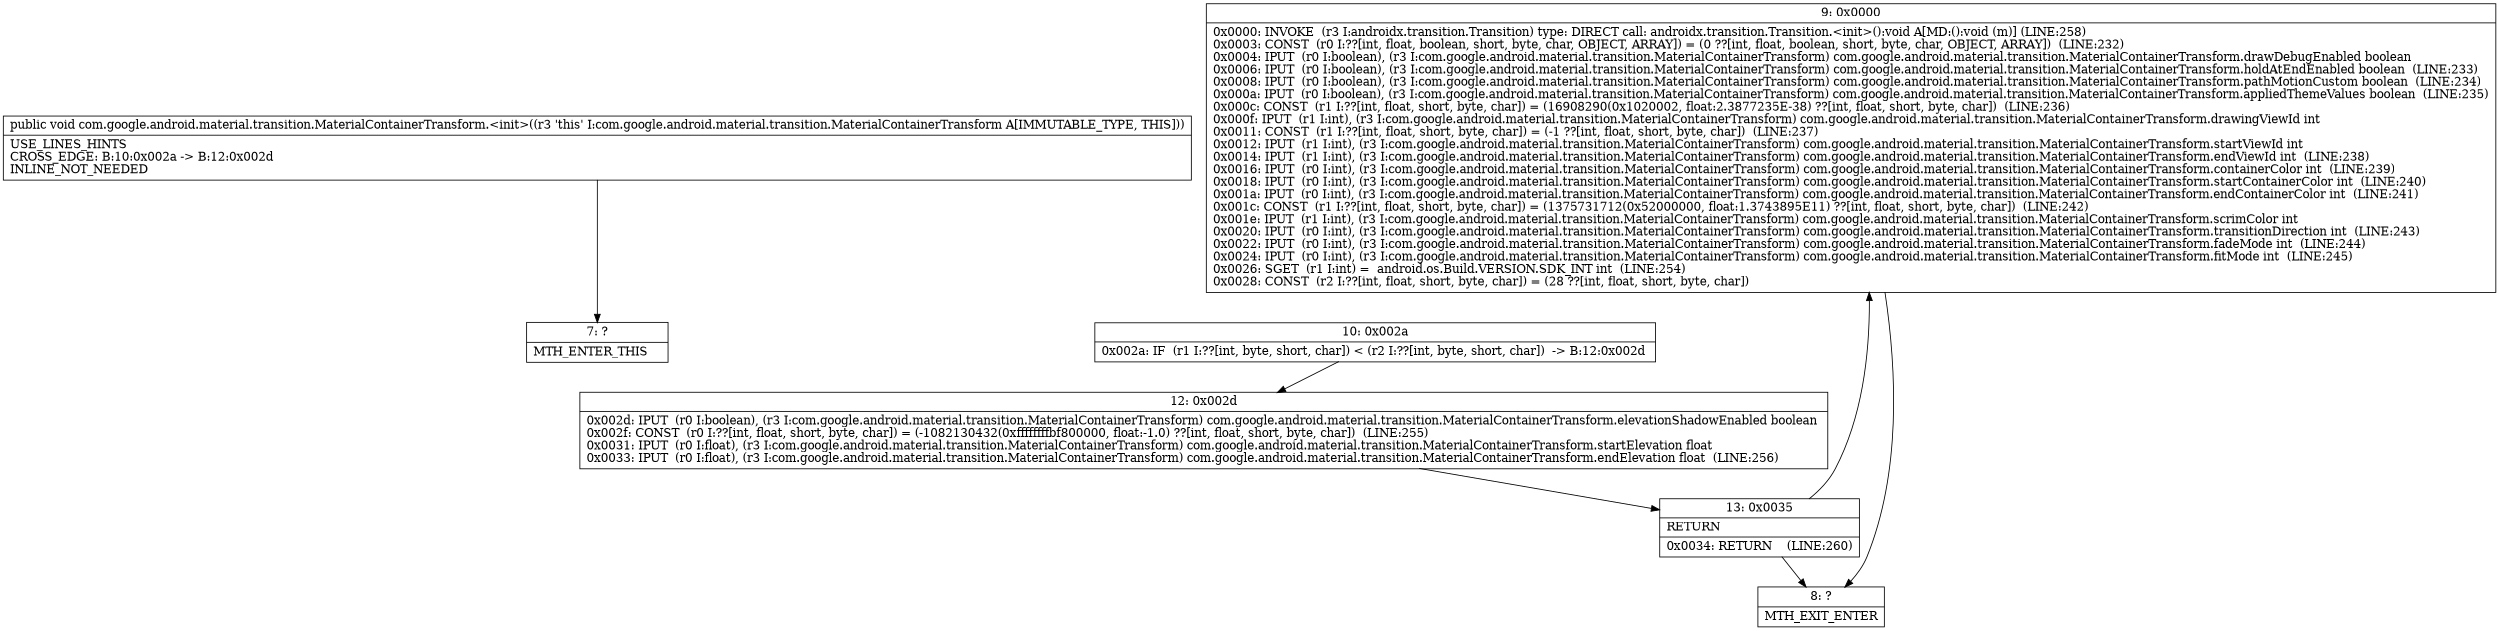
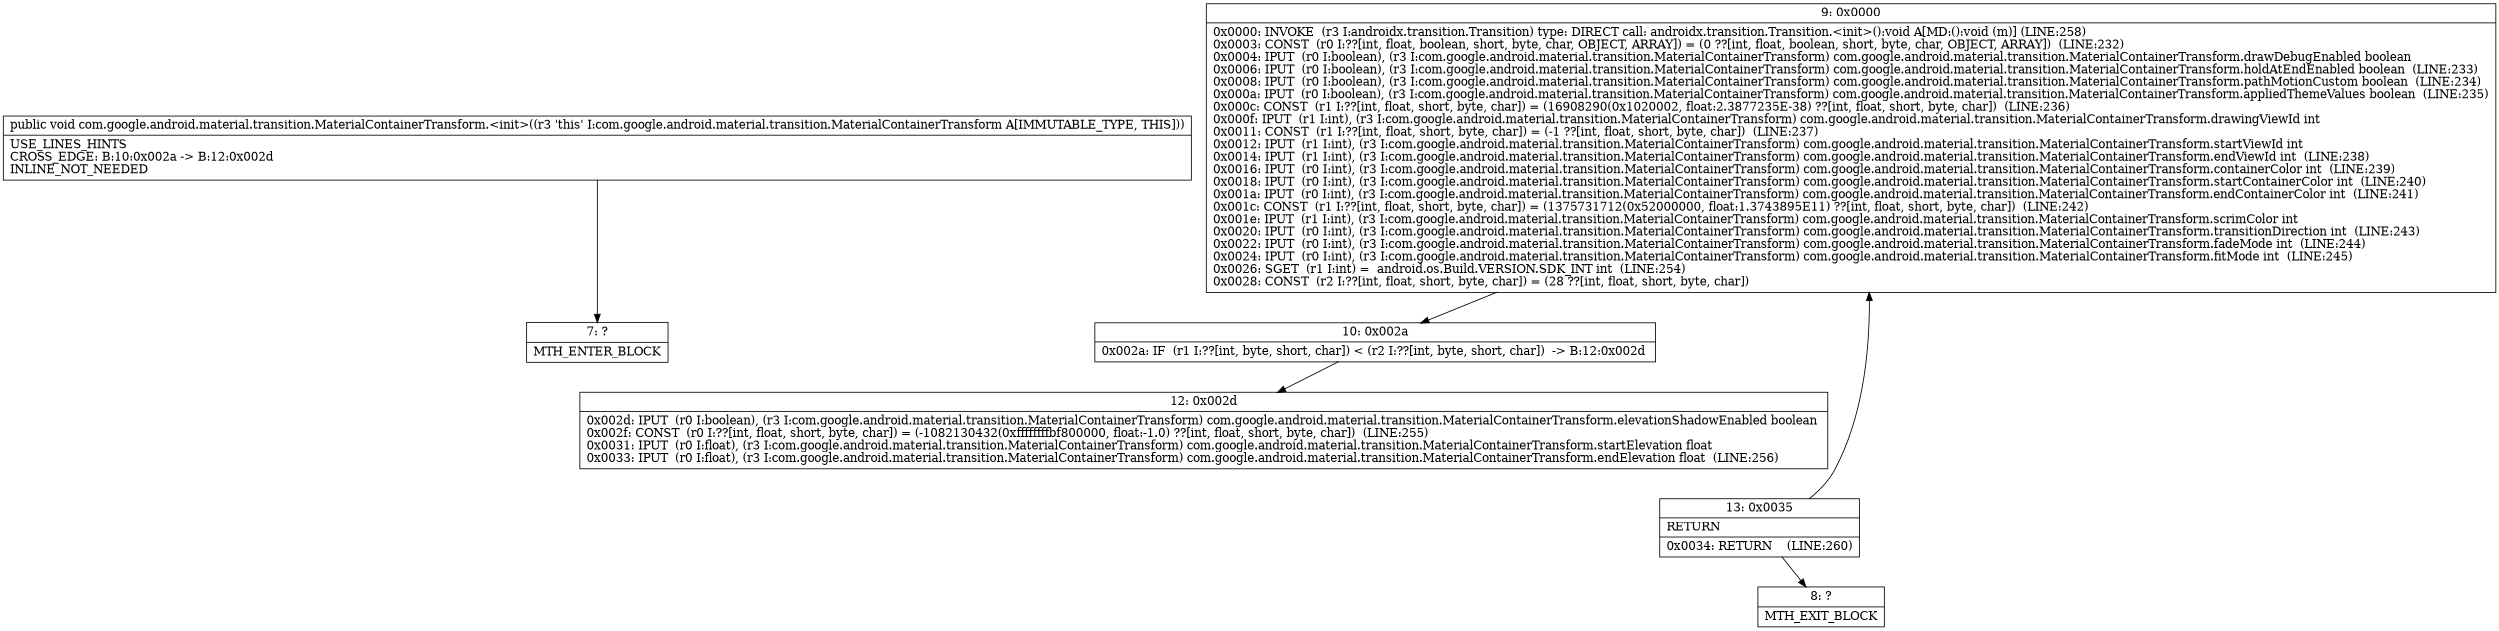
(591, 352) -> (597, 352)
(1892, 441) -> (1463, 306)
(1535, 488) -> none
(1821, 616) -> (1821, 616)
